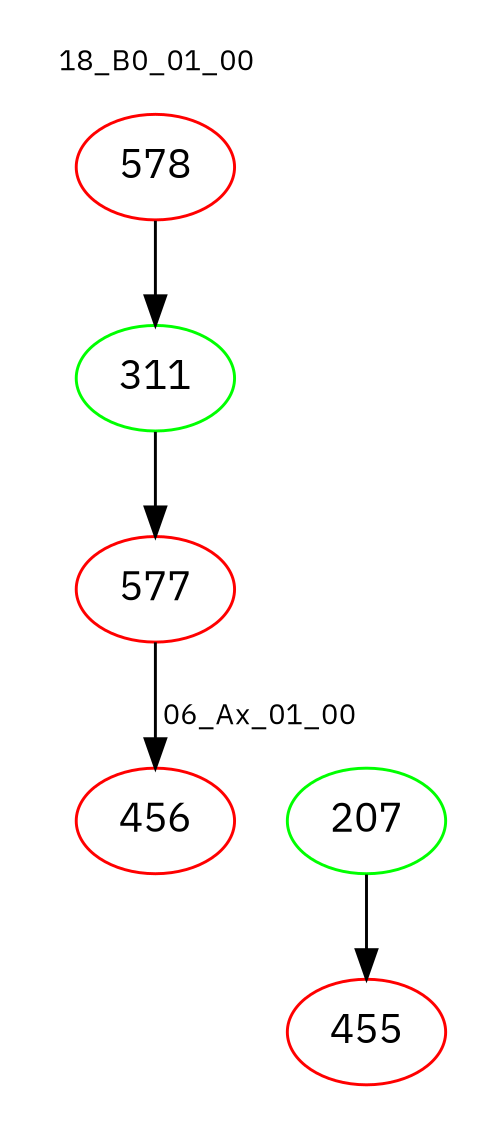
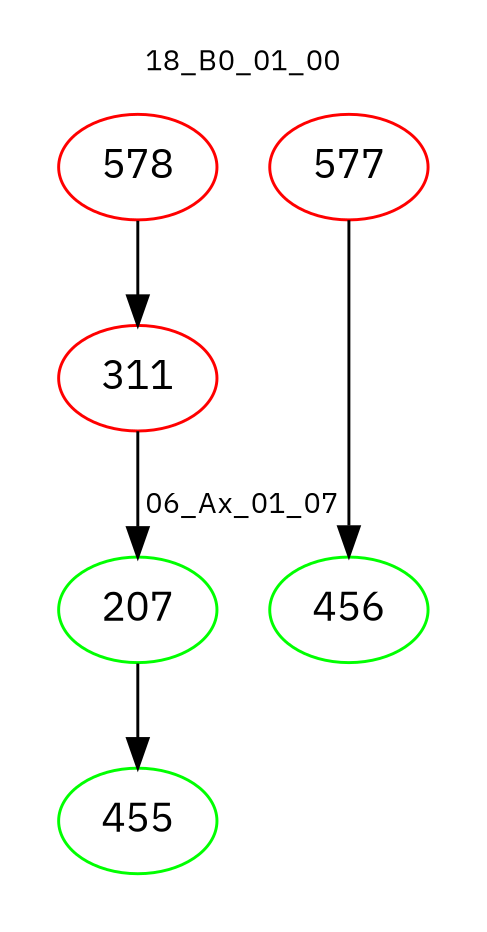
(155, 378) -> (138, 378)
(155, 469) -> (138, 496)
(261, 717) -> (243, 506)
(155, 821) -> (349, 610)
(366, 1032) -> (138, 821)
